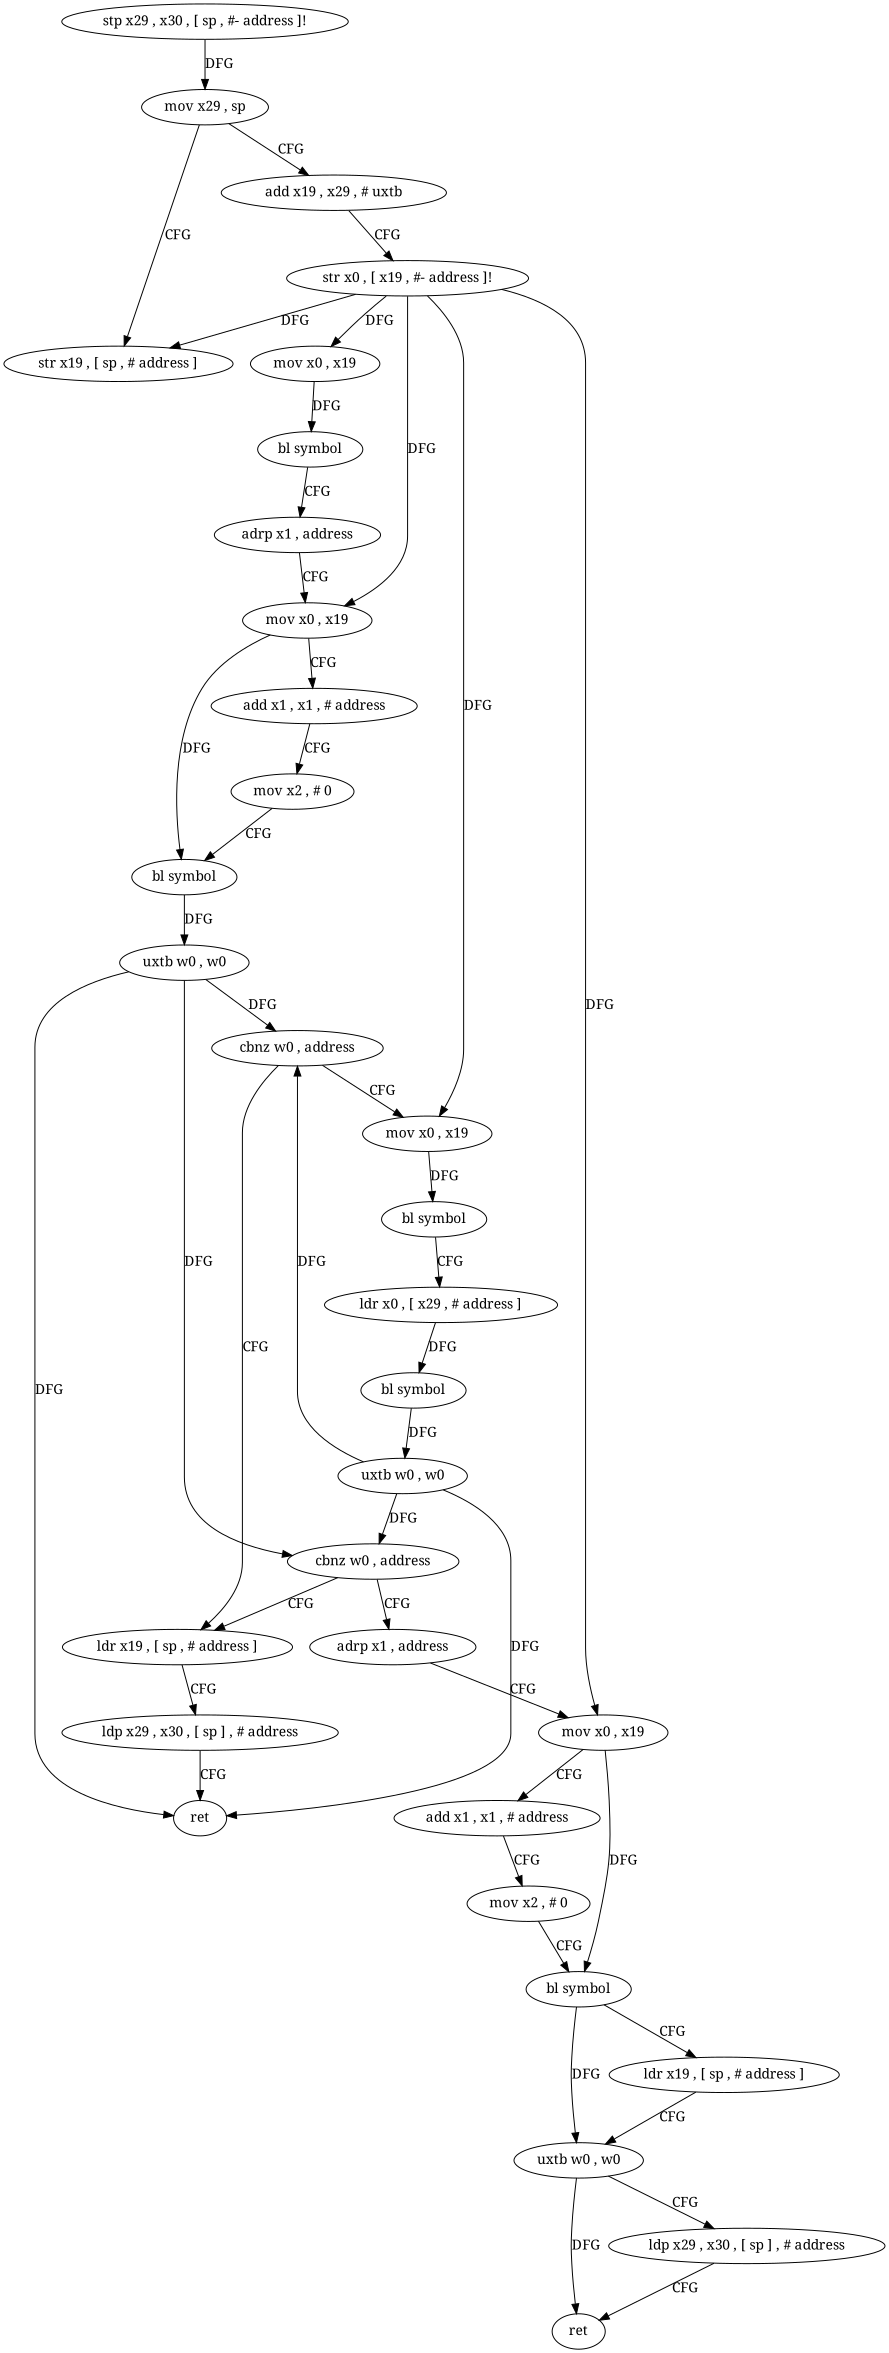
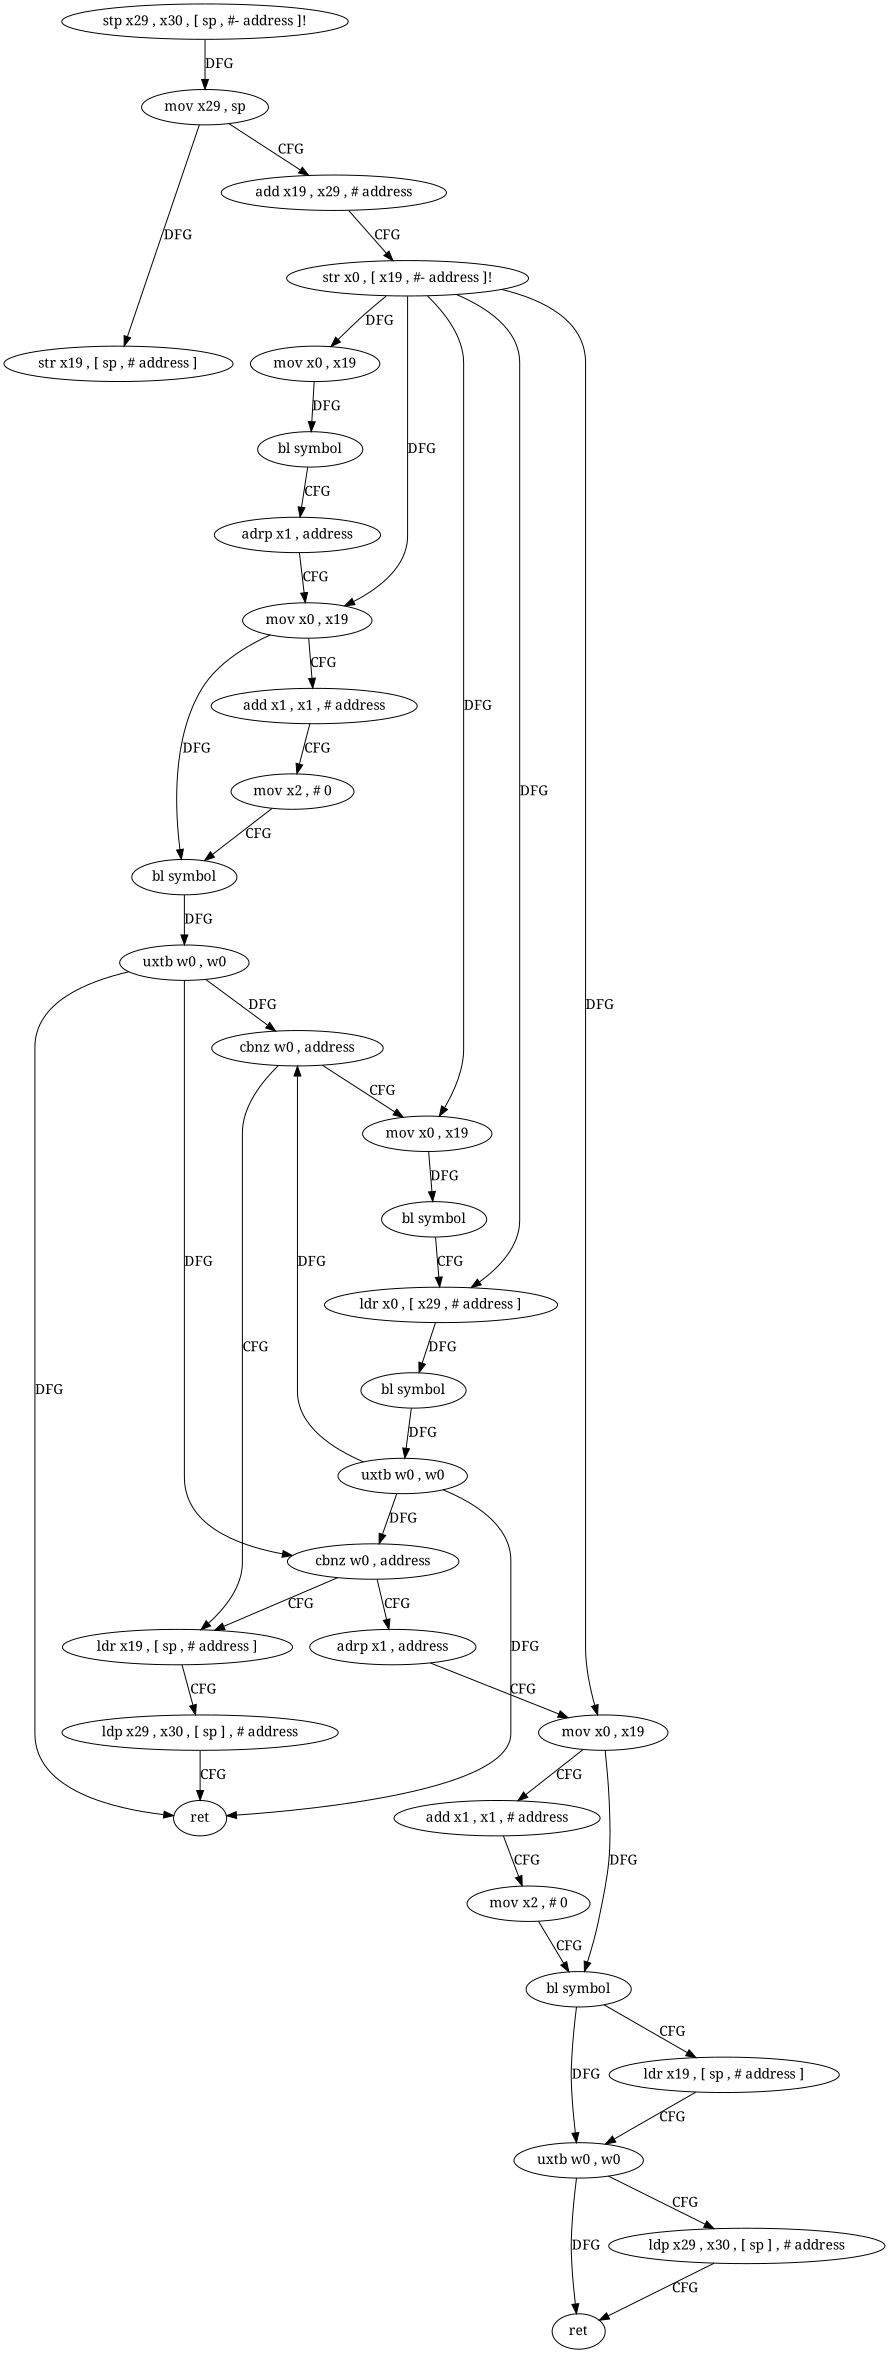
(334, 193) -> (334, 193)
(178, 236) -> (178, 236)
(268, 320) -> (520, 780)
